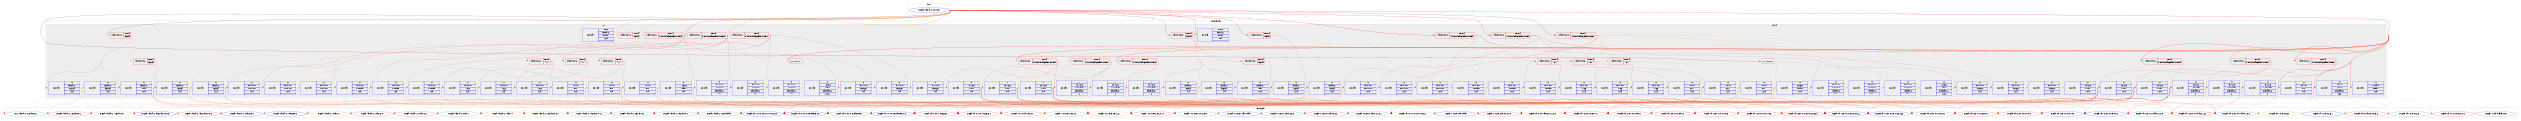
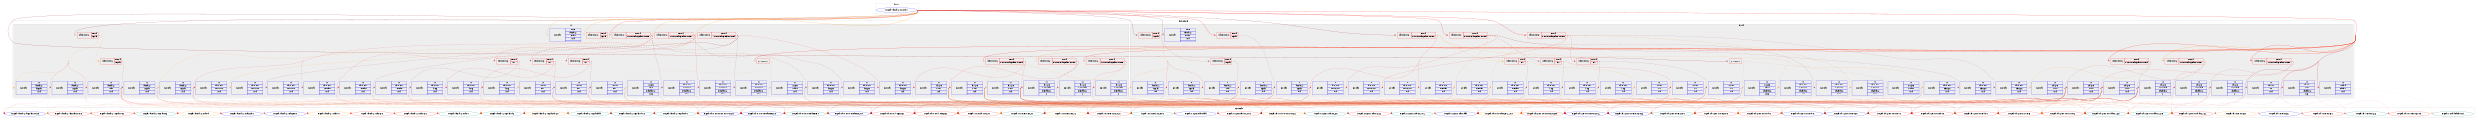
(25, 114) -> (155, 114)
(112, 114) -> none
(1716, 114) -> (2019, 114)
(2366, 114) -> (2323, 114)
